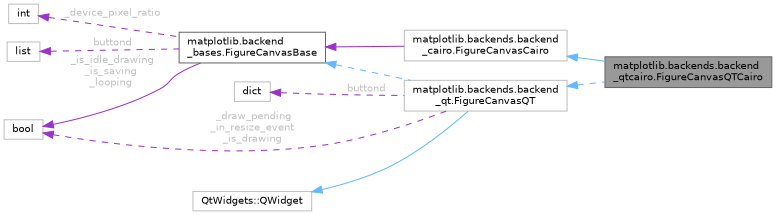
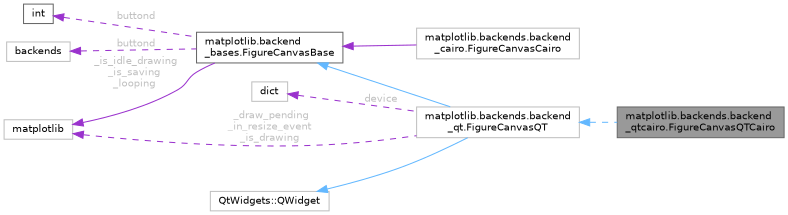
(111, 13) -> (135, 16)
(24, 14) -> (38, 14)
(24, 52) -> (38, 52)
(591, 59) -> none
(373, 73) -> (389, 86)
(365, 89) -> (380, 99)
(24, 129) -> (38, 129)
